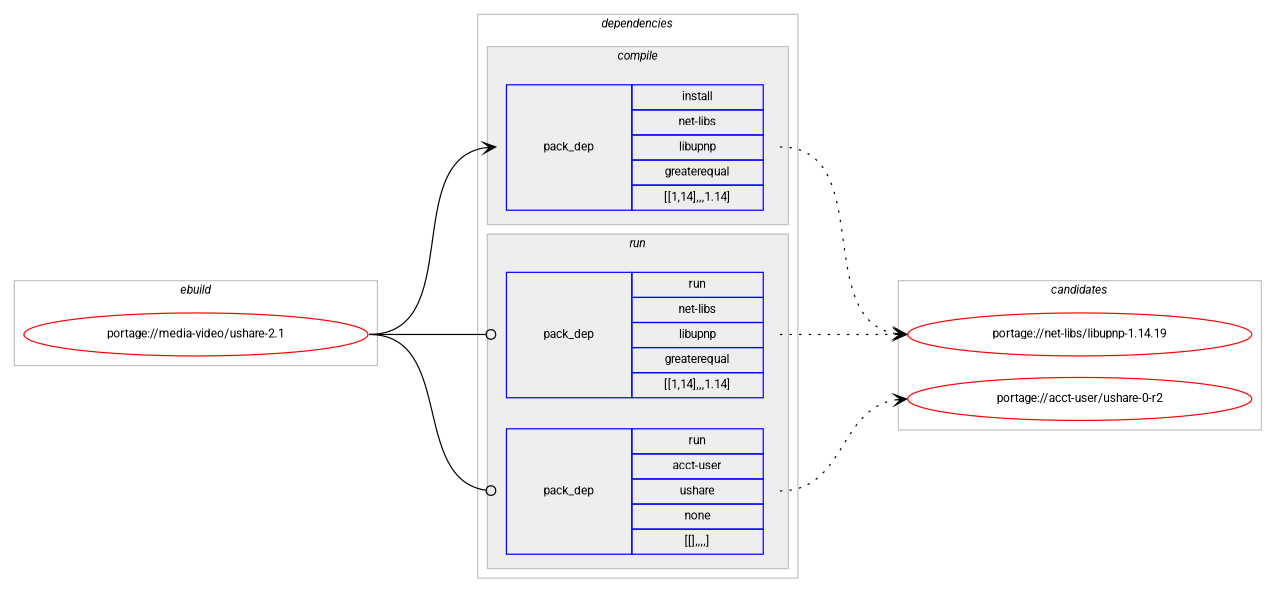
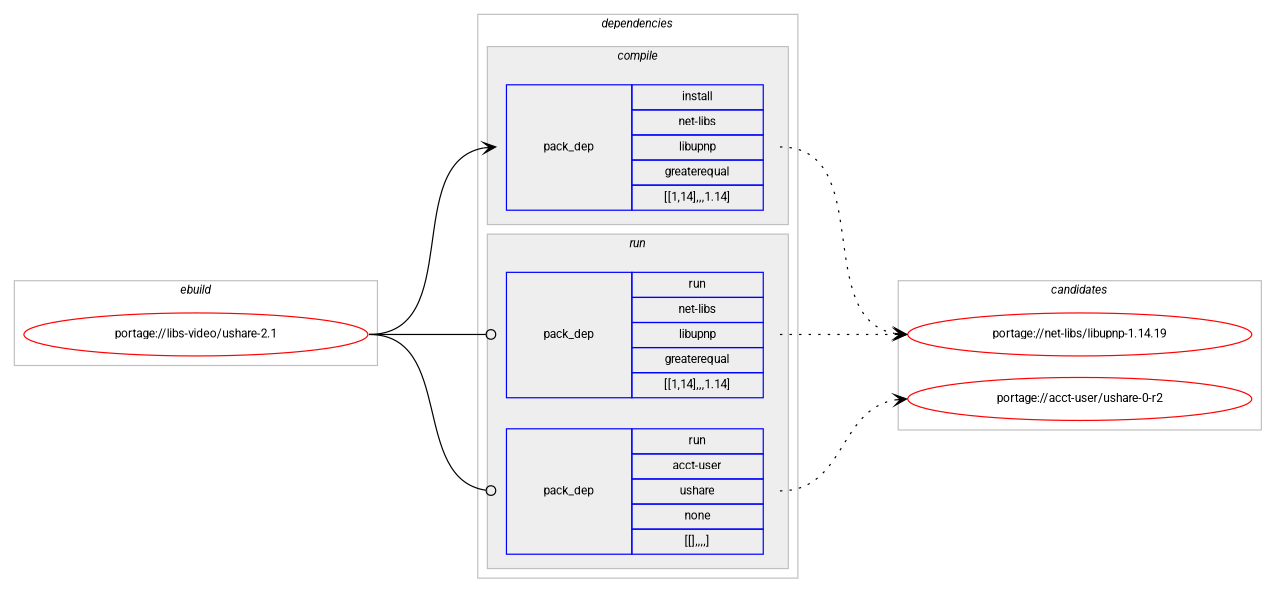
(196, 334) -> (196, 334)
